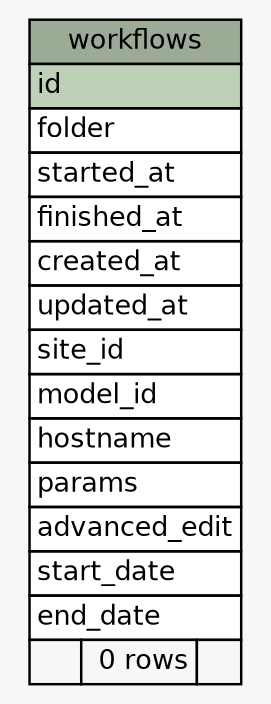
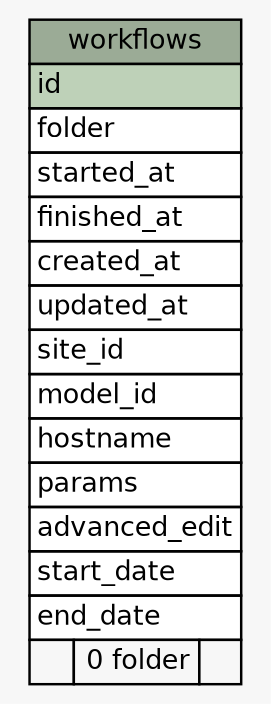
(144, 661) -> (139, 661)
